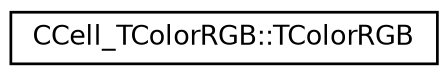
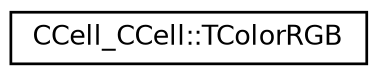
(224, 38) -> (189, 38)
